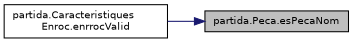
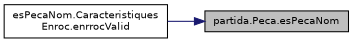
(86, 21) -> (86, 21)
